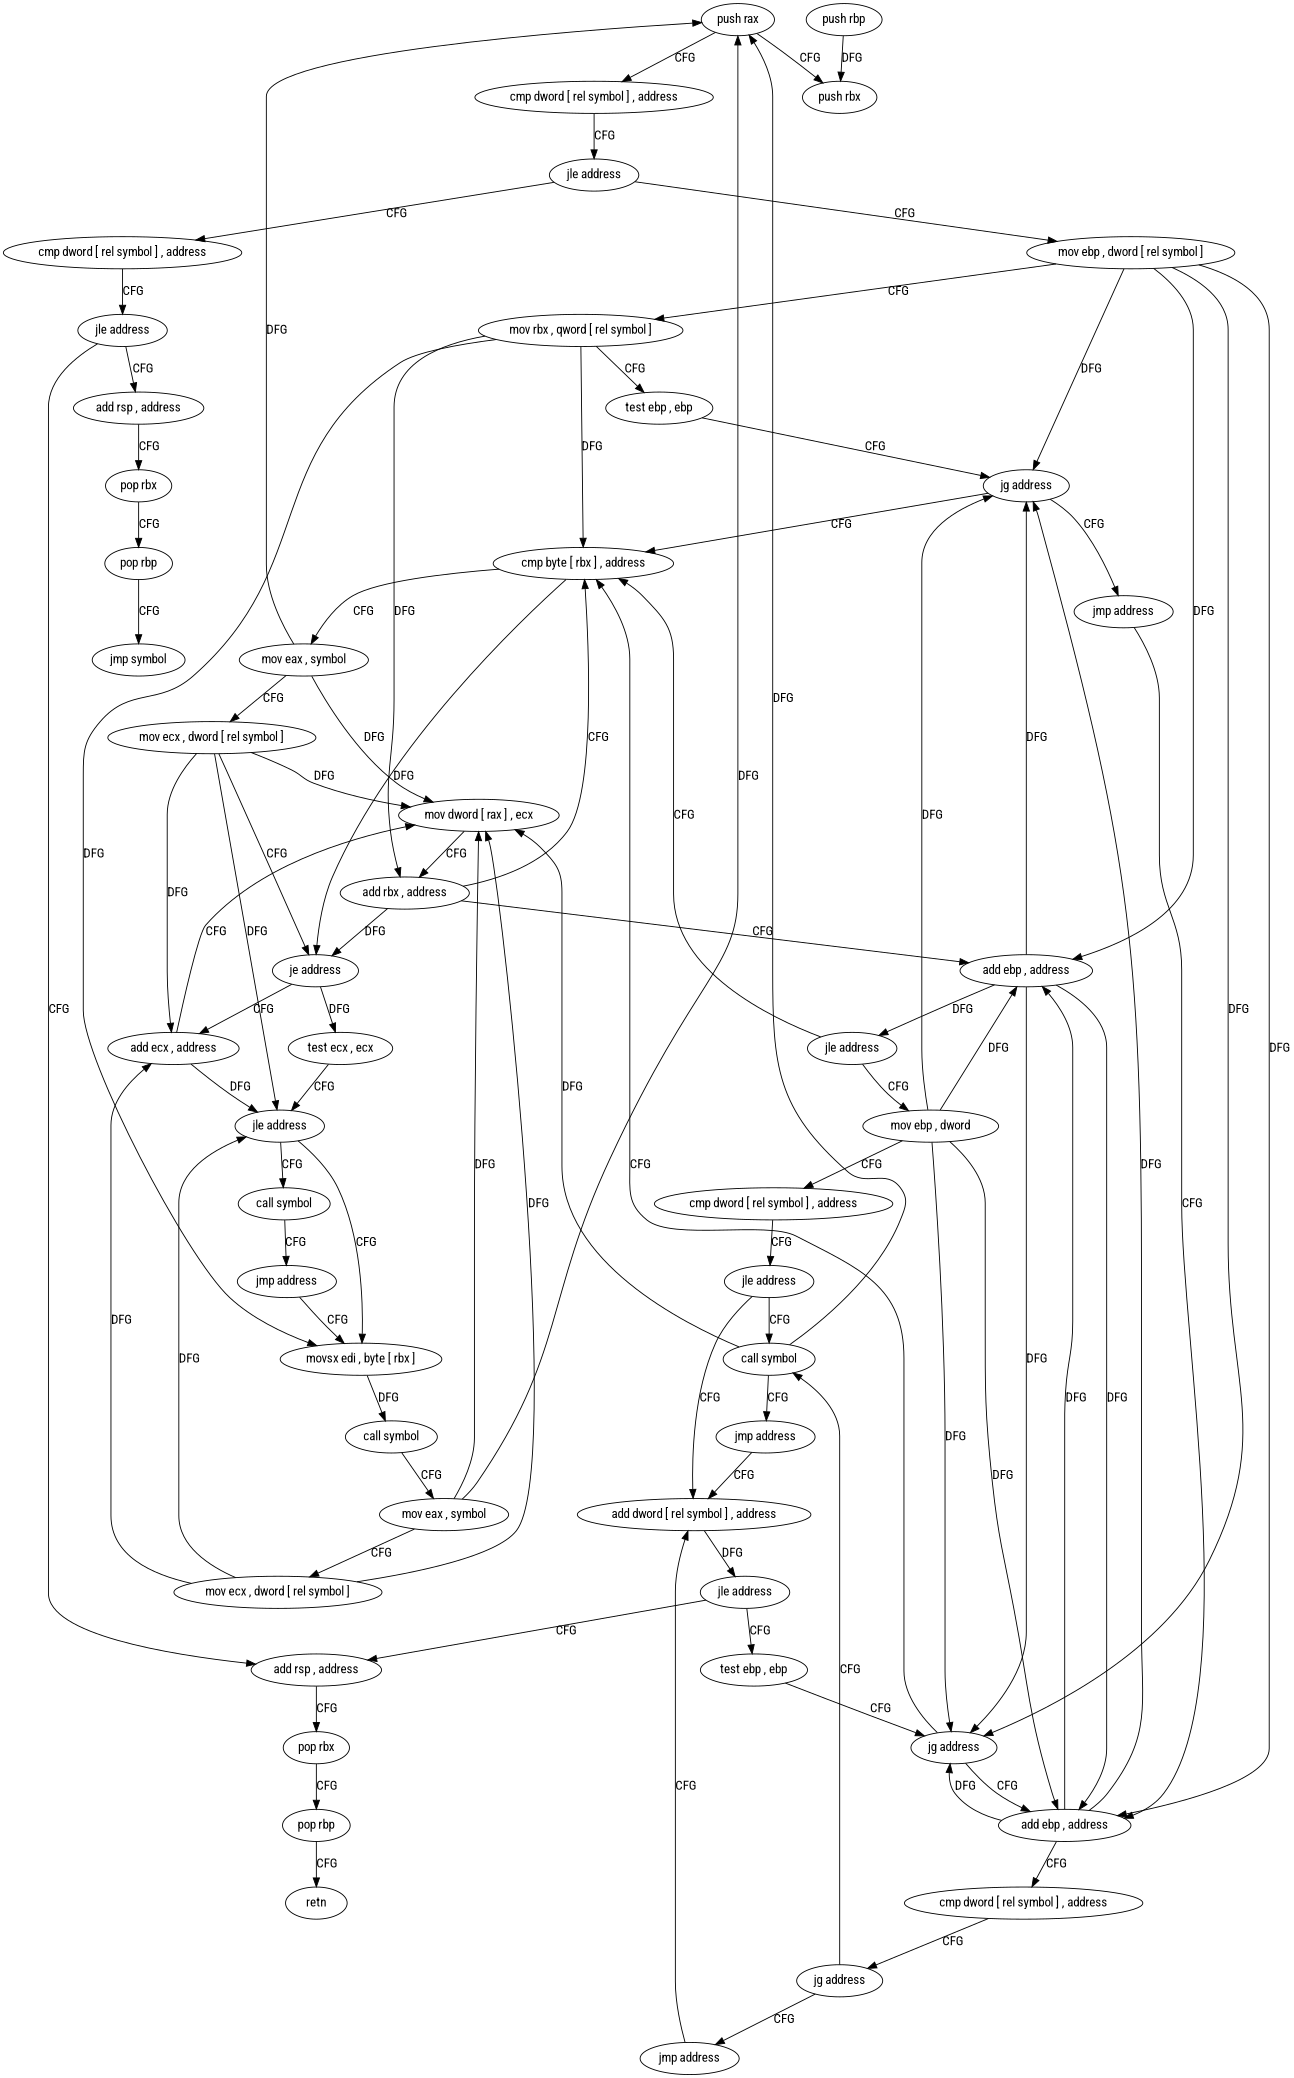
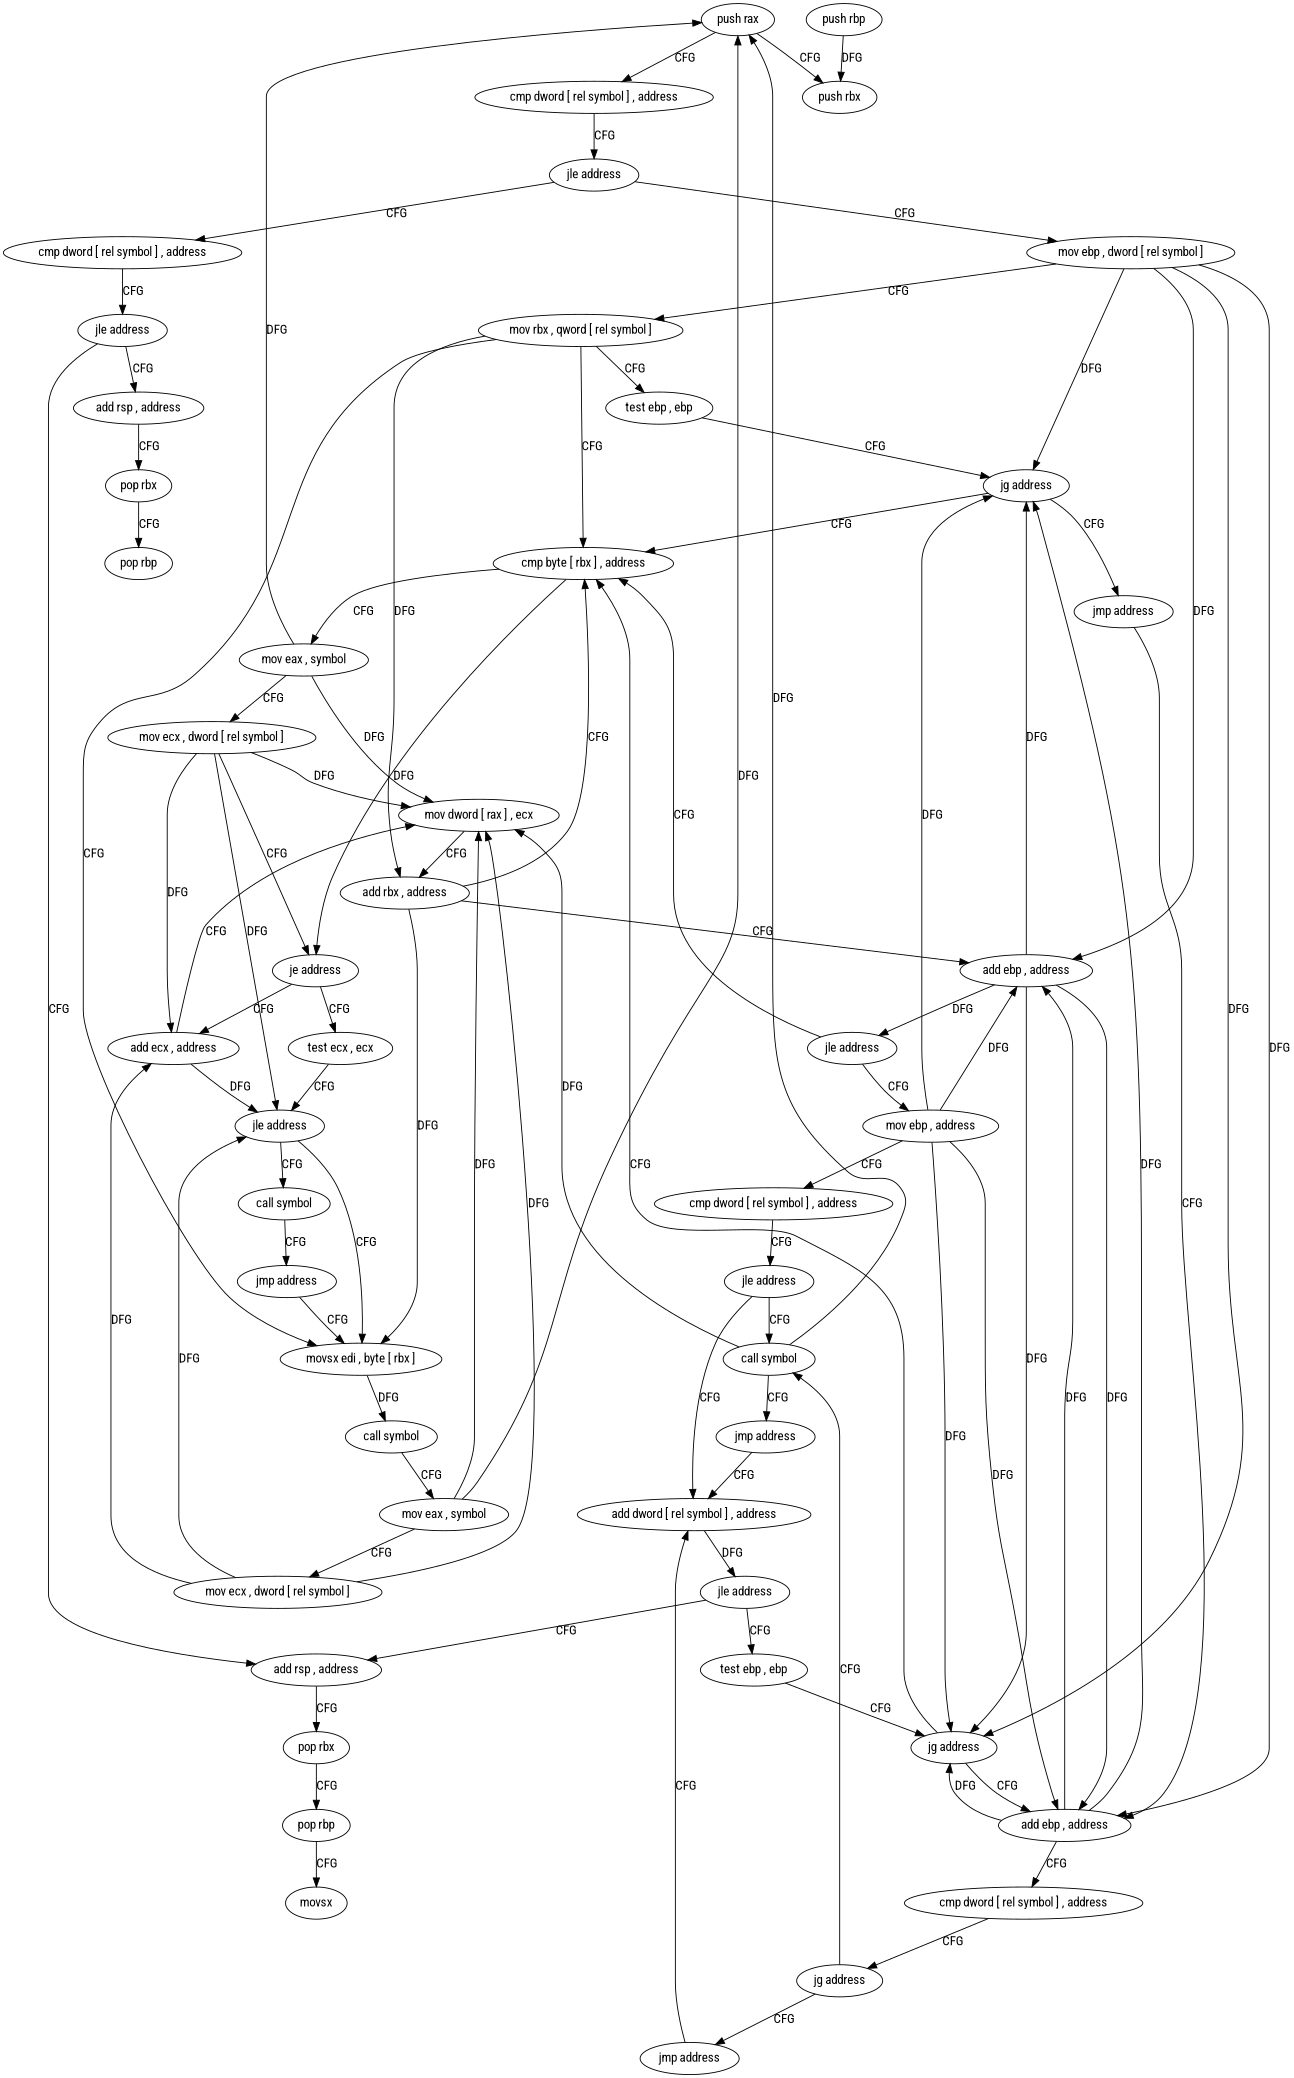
(592, 447) -> (592, 447)
(139, 660) -> none
(94, 854) -> (94, 854)
(363, 929) -> (417, 1127)
(340, 1010) -> (340, 1010)
(931, 1126) -> (931, 1126)
(316, 1903) -> (316, 1903)
